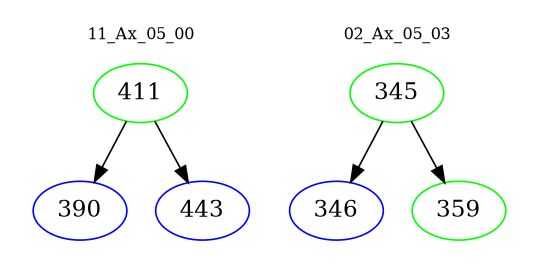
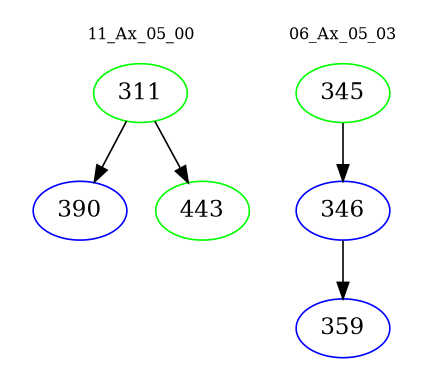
(398, 35) -> (343, 35)
(140, 93) -> (140, 93)
(424, 145) -> (343, 261)
(203, 211) -> (203, 211)
(459, 211) -> (343, 328)
